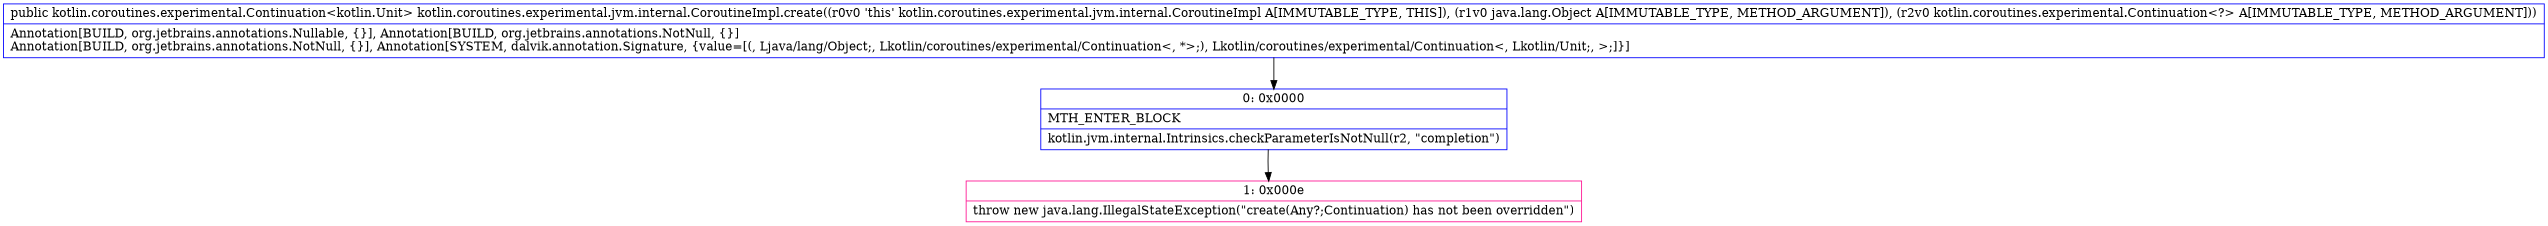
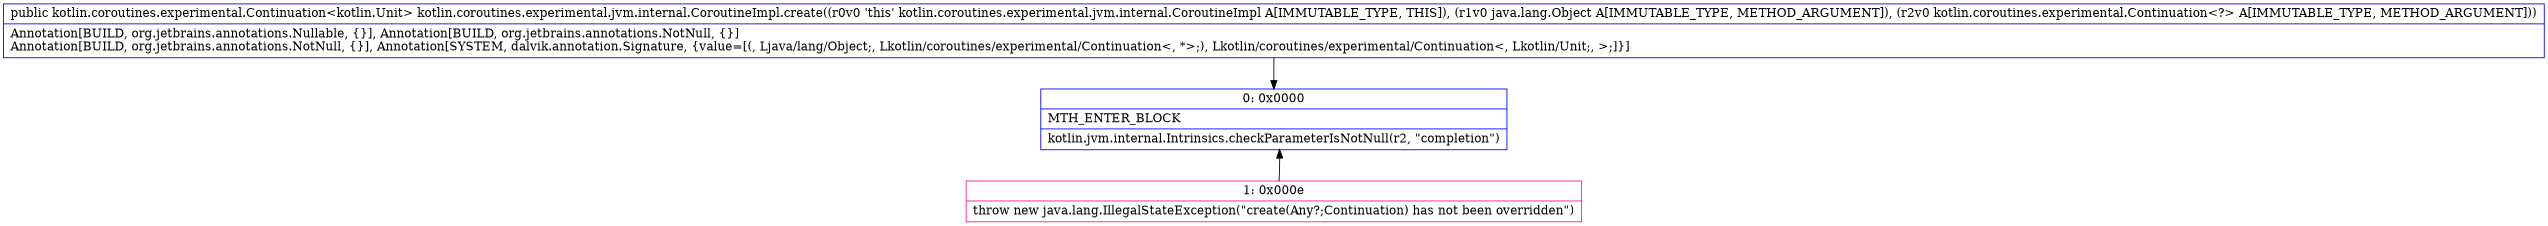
(1268, 161) -> (1280, 170)
